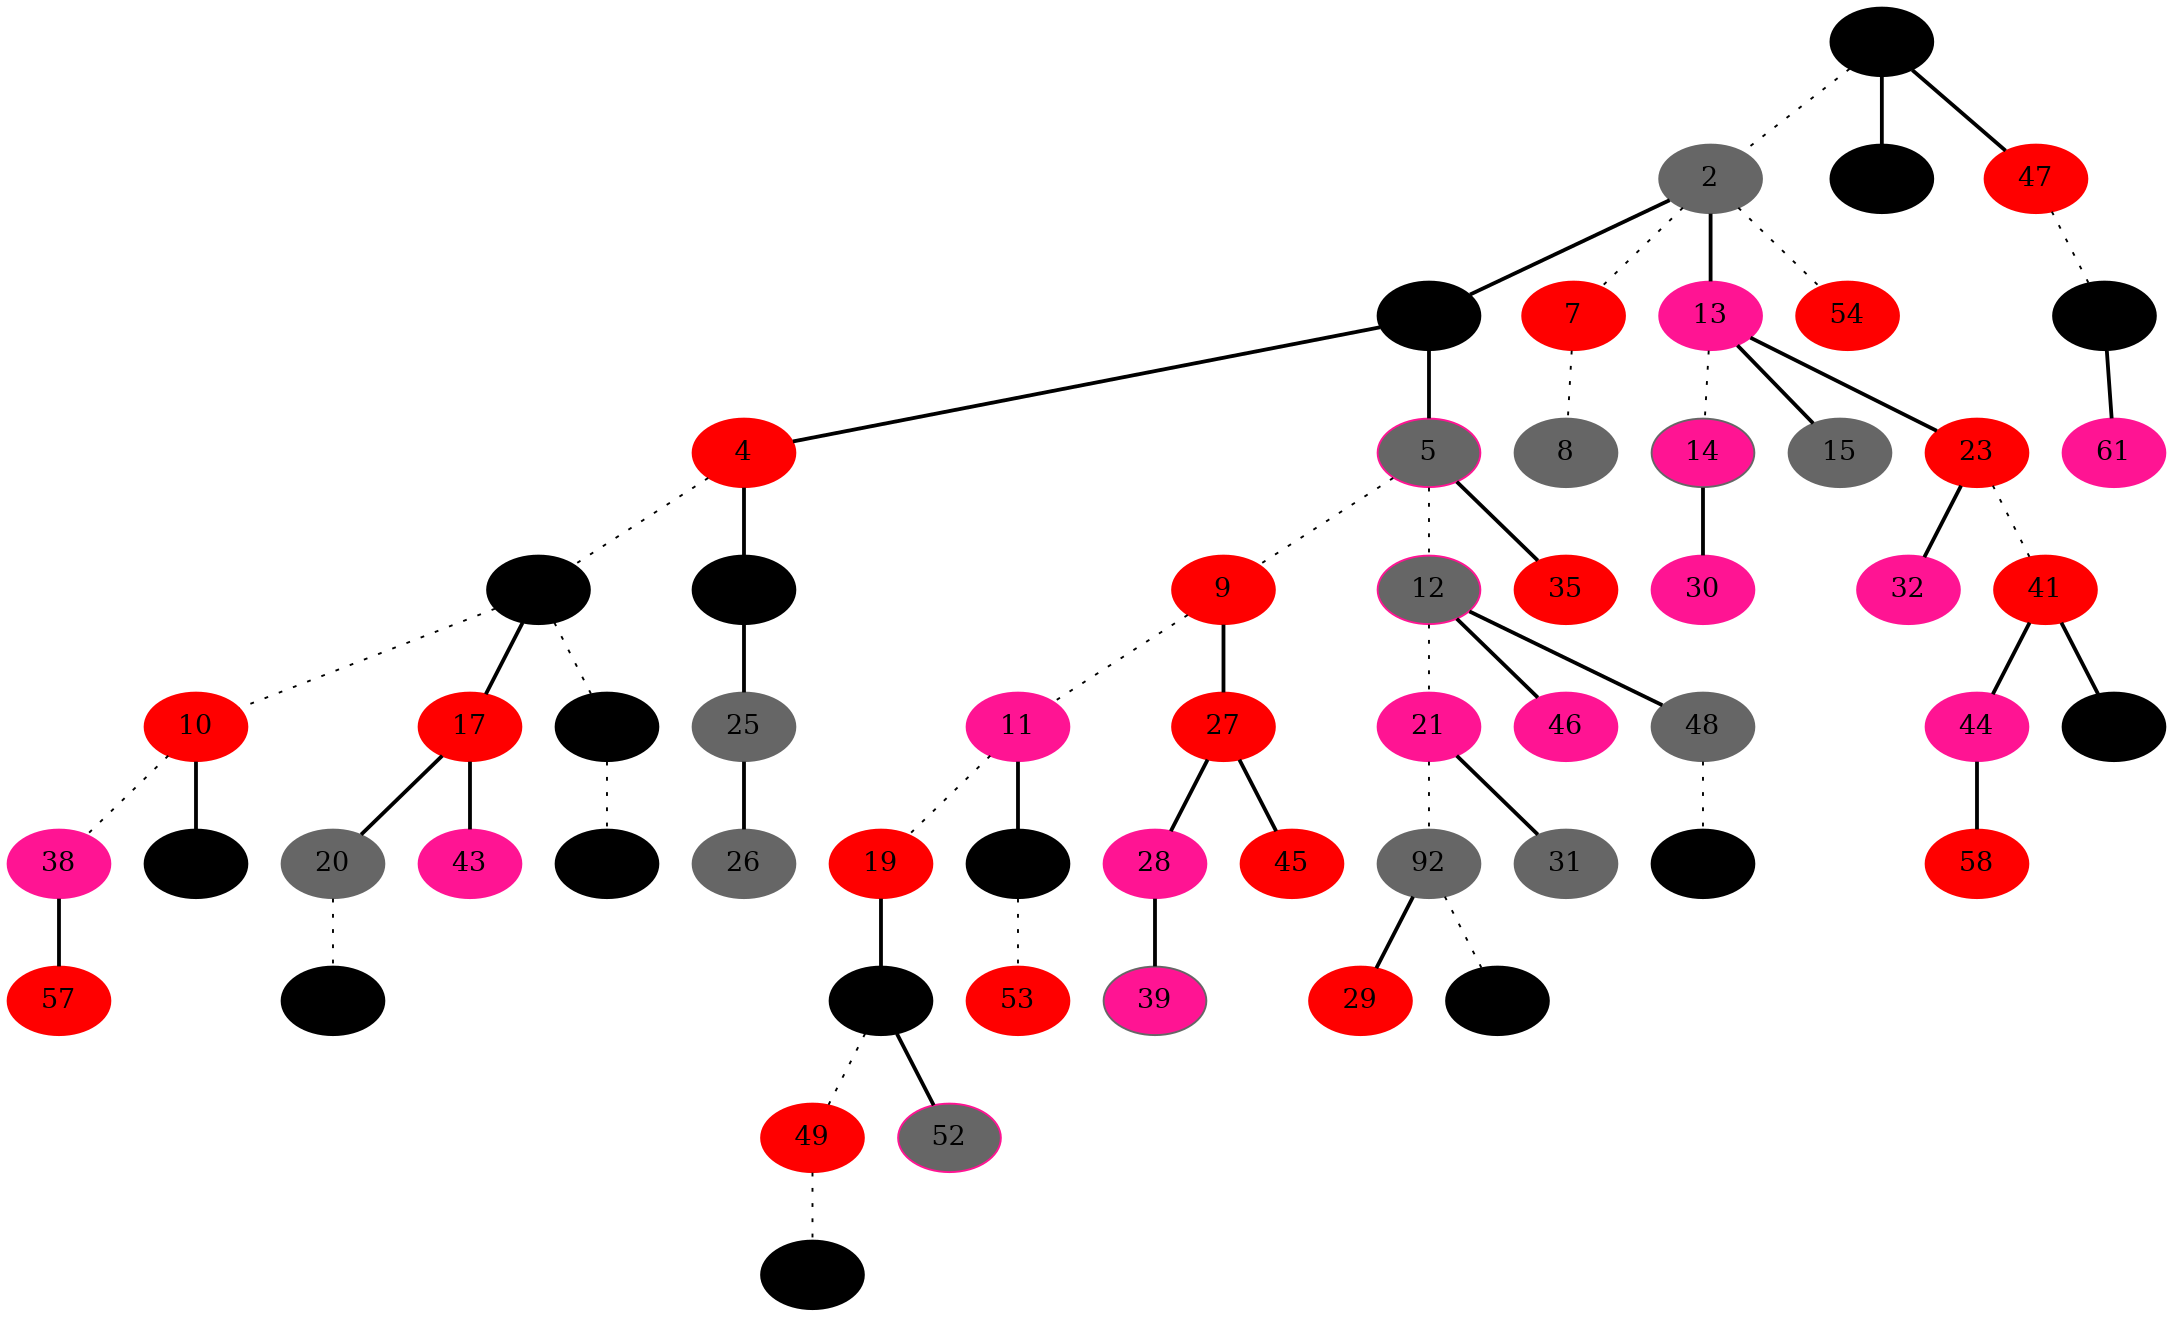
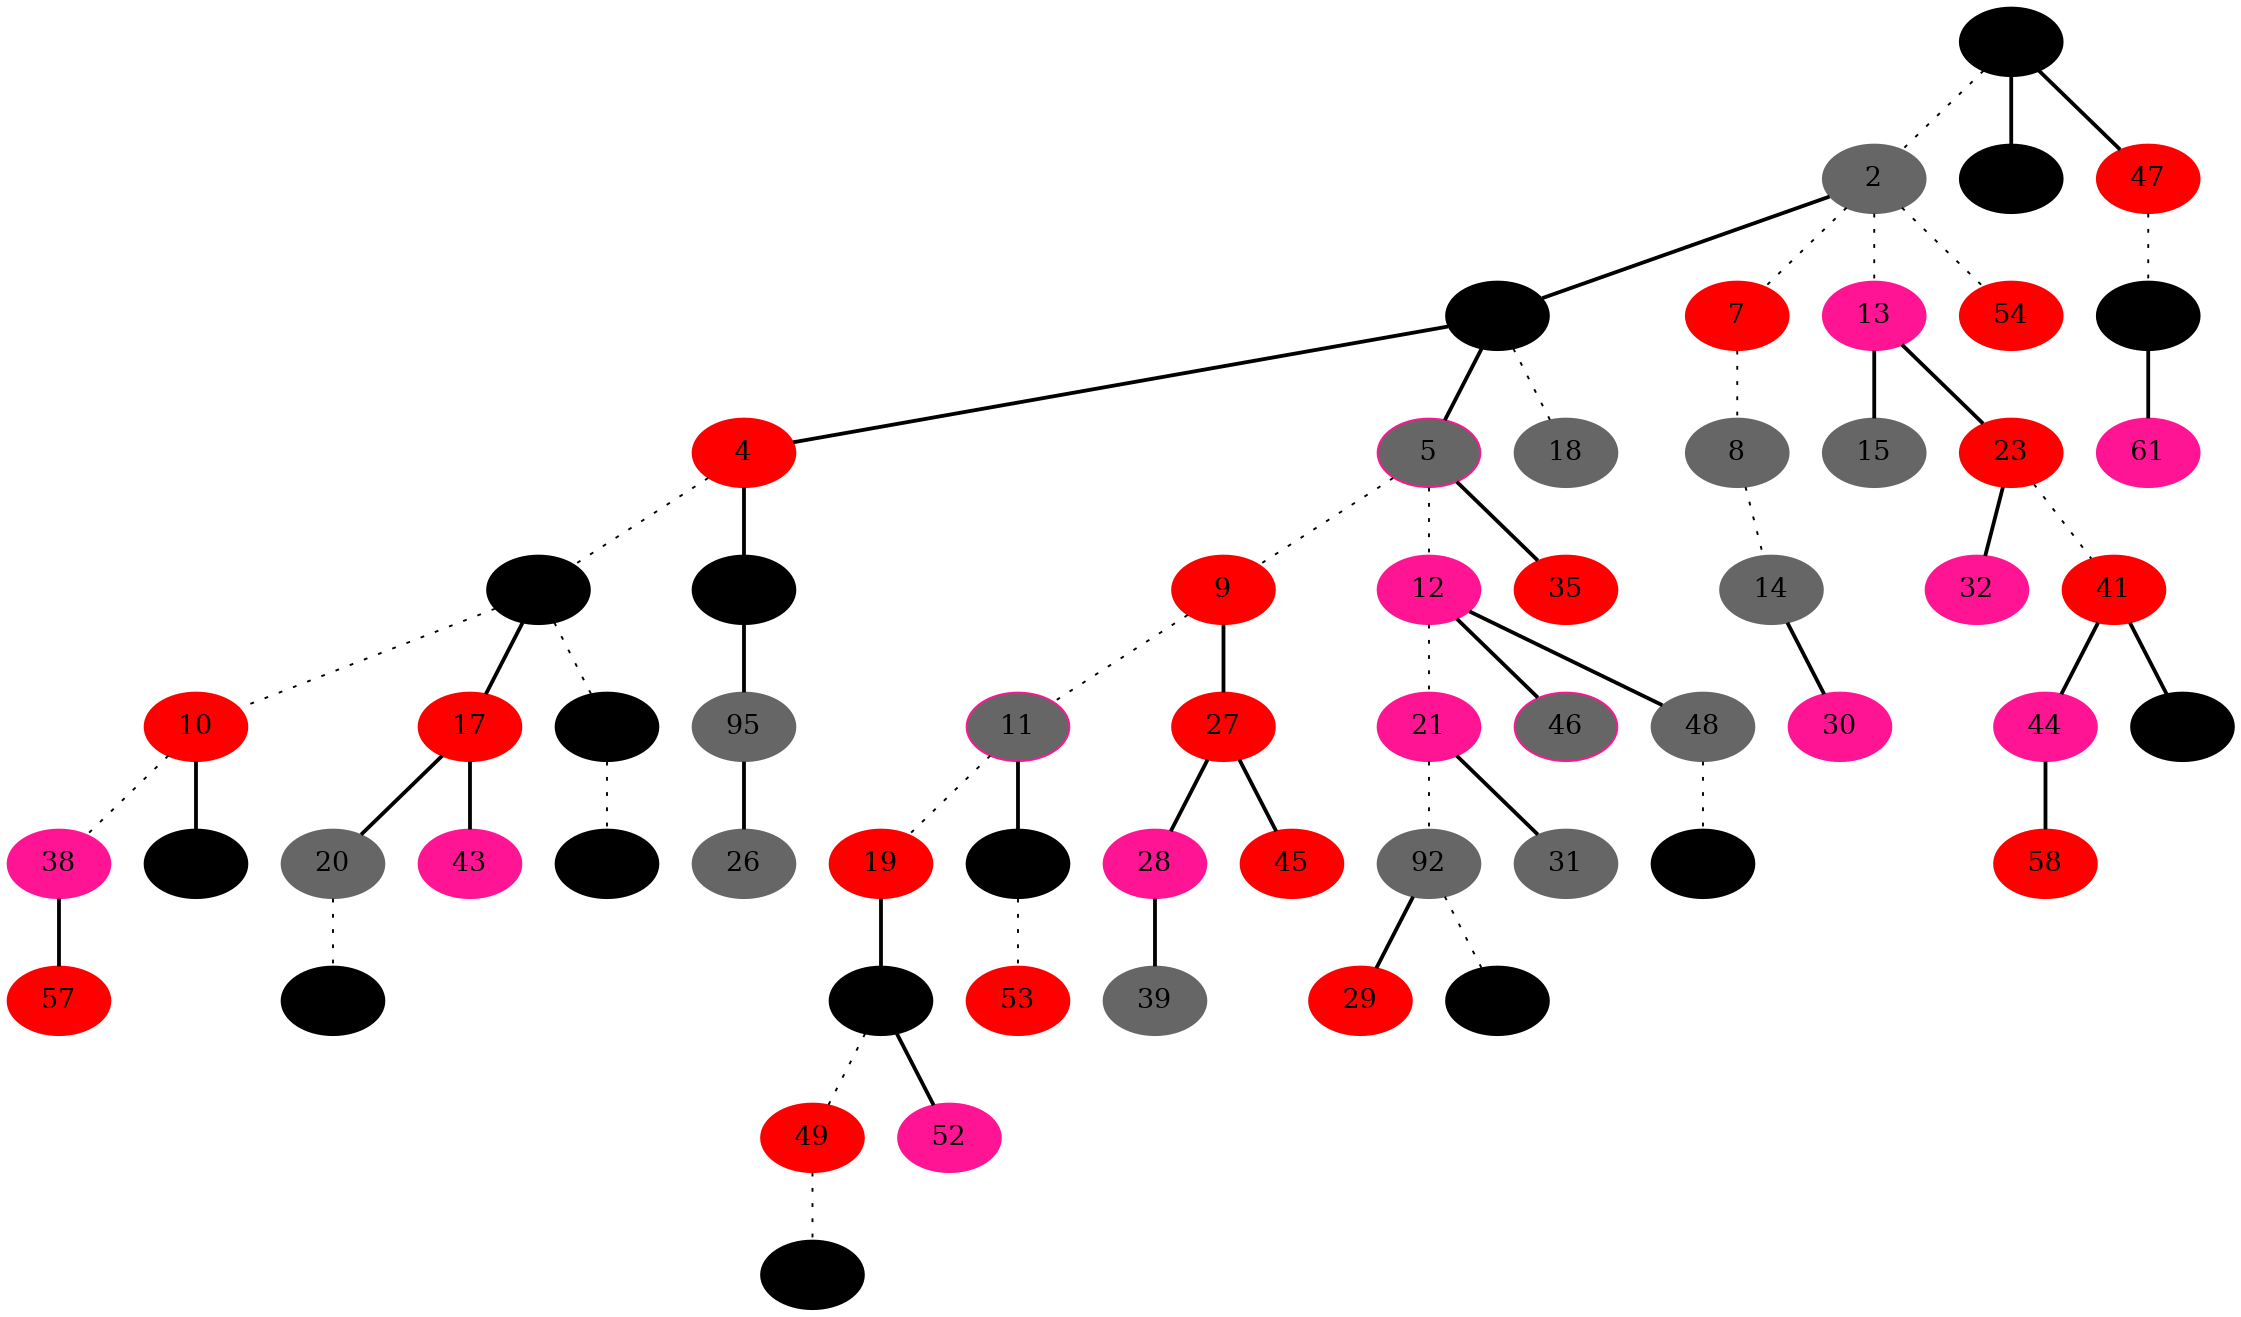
(1711, 248) -> (1874, 248)
(1707, 385) -> (1754, 522)
none -> (1566, 453)
(1703, 453) -> (1771, 590)
(1429, 590) -> (1429, 590)
(744, 727) -> (744, 727)
(1018, 727) -> (1018, 727)
(1566, 727) -> (1566, 727)
(1155, 1001) -> (1155, 1001)
(949, 1138) -> (949, 1138)
